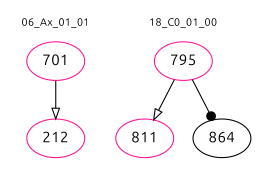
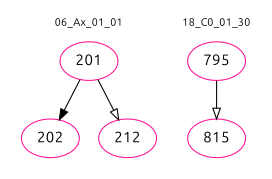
(183, 23) -> (217, 23)
(56, 61) -> (89, 61)
none -> (50, 138)
(145, 138) -> (217, 138)
(222, 138) -> none
